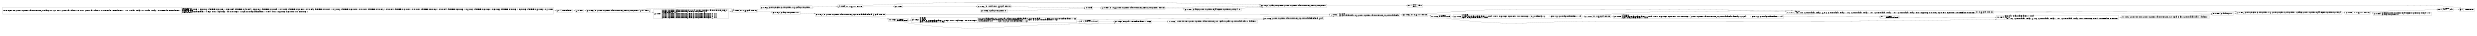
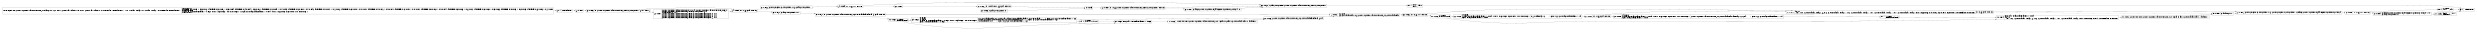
none -> (2445, 14)
